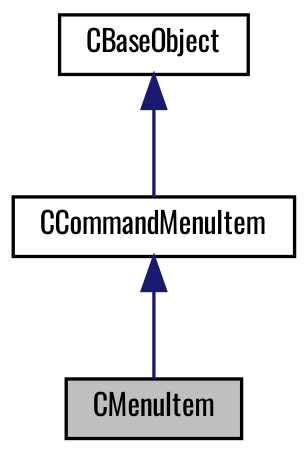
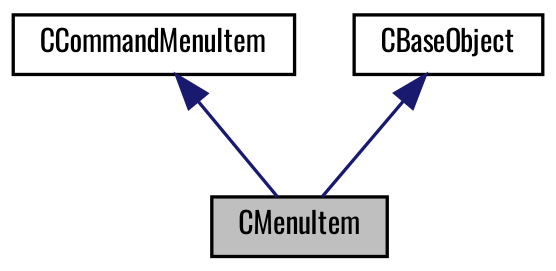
(154, 153) -> (363, 149)
